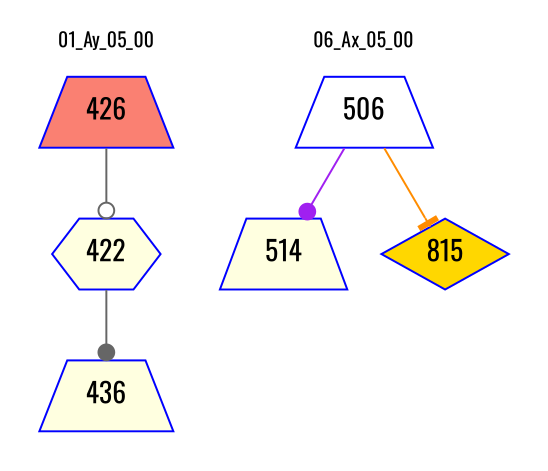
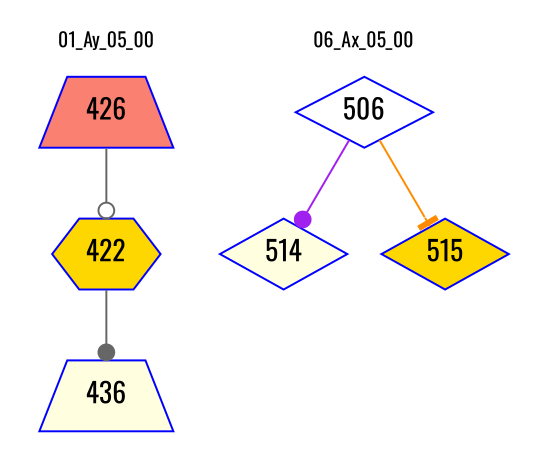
(364, 112) -> (364, 112)
(106, 254) -> (106, 254)
(284, 254) -> (284, 254)
(445, 254) -> (445, 254)
